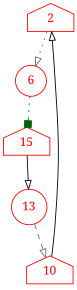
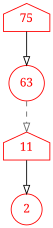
(51, 19) -> (27, 209)
(31, 81) -> none
(27, 143) -> (27, 19)
(29, 207) -> (27, 83)
(50, 271) -> (27, 148)
